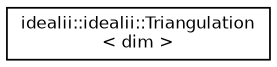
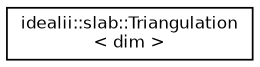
(138, 34) -> (130, 34)
